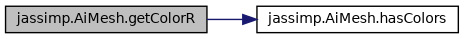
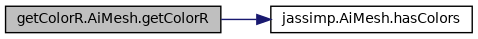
(106, 19) -> (113, 19)
